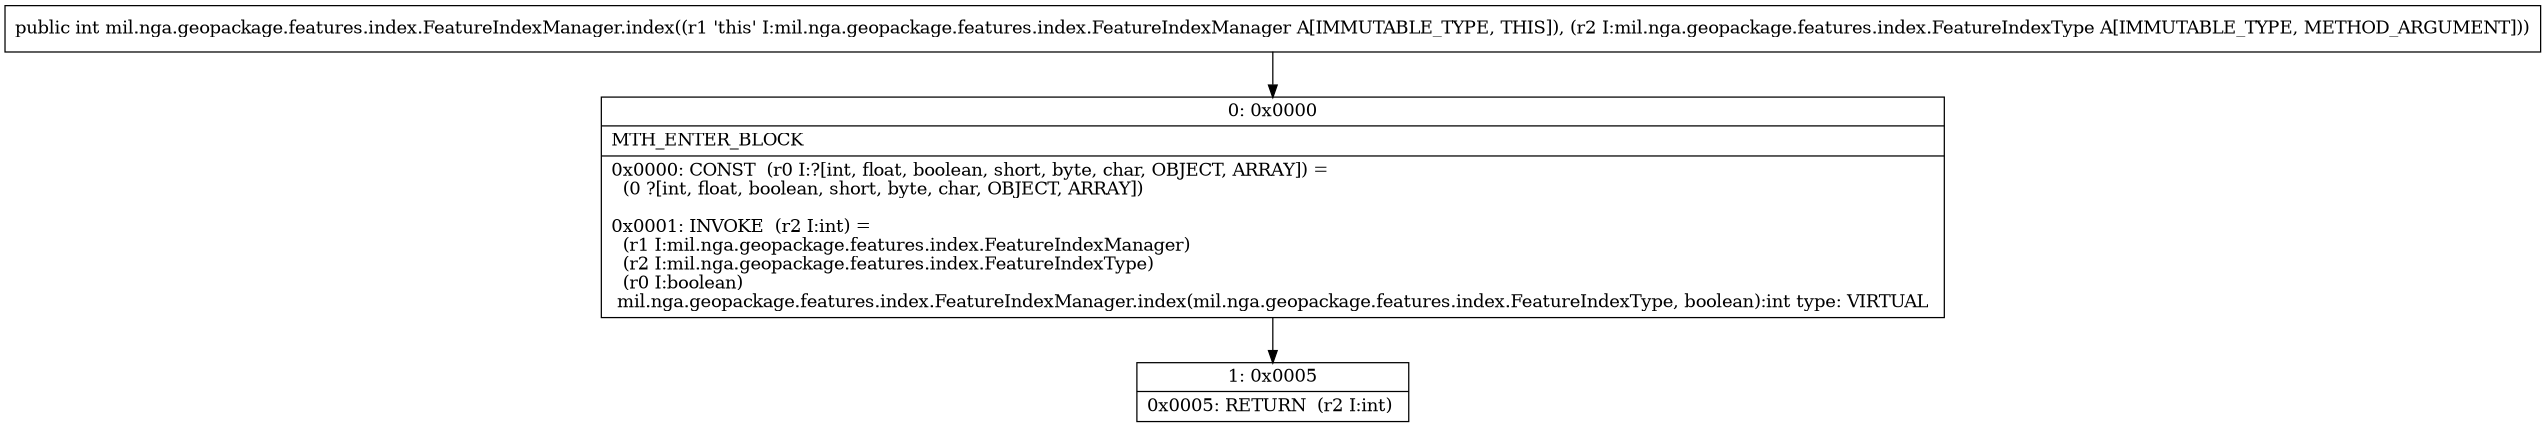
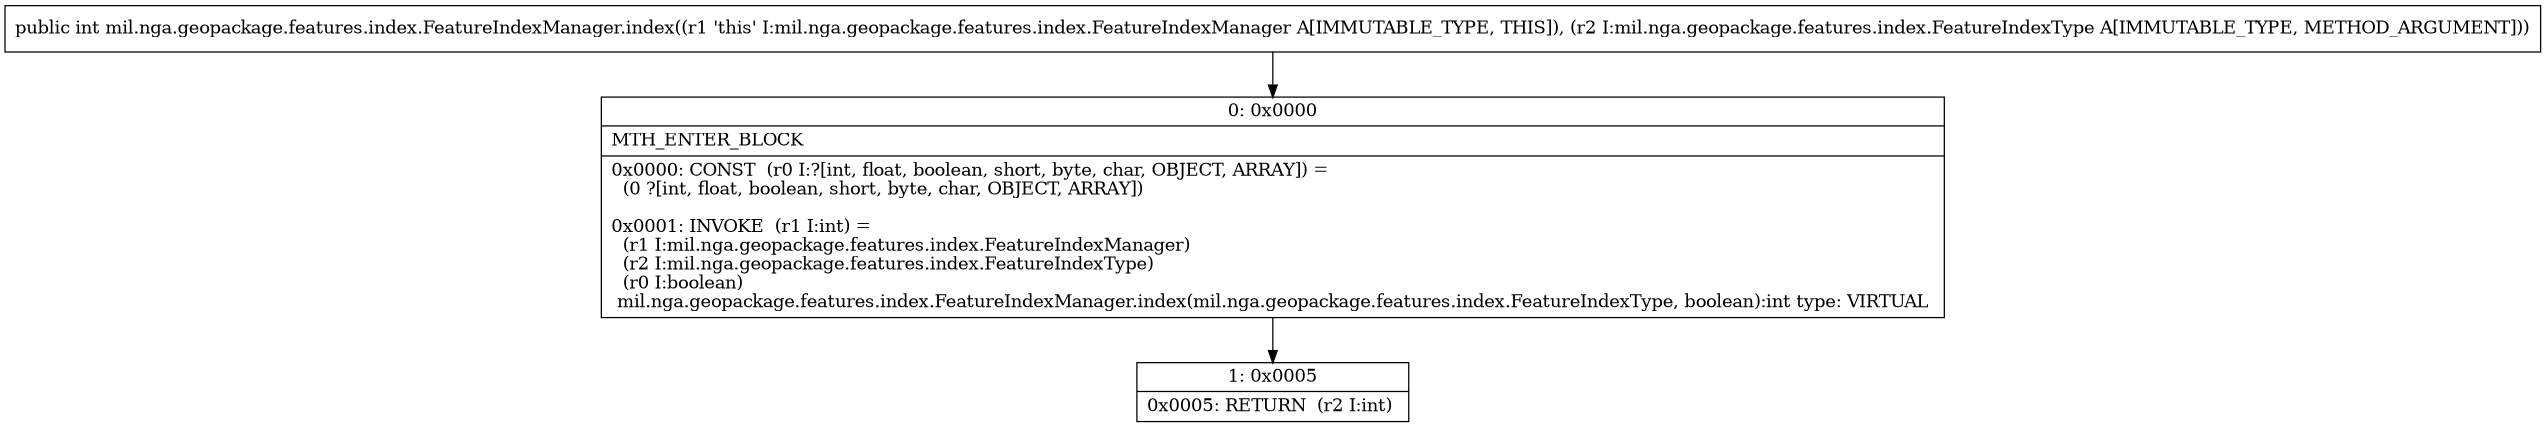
(744, 227) -> (744, 227)
